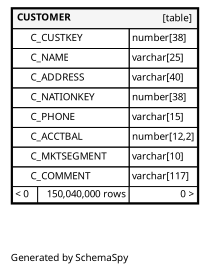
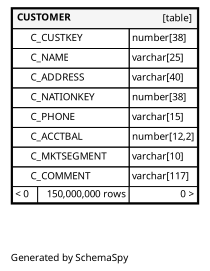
(87, 194) -> (87, 194)
